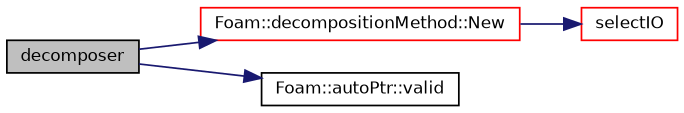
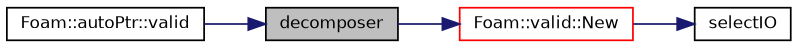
(360, 24) -> (546, 24)
(630, 24) -> (743, 24)
(192, 70) -> (226, 24)
